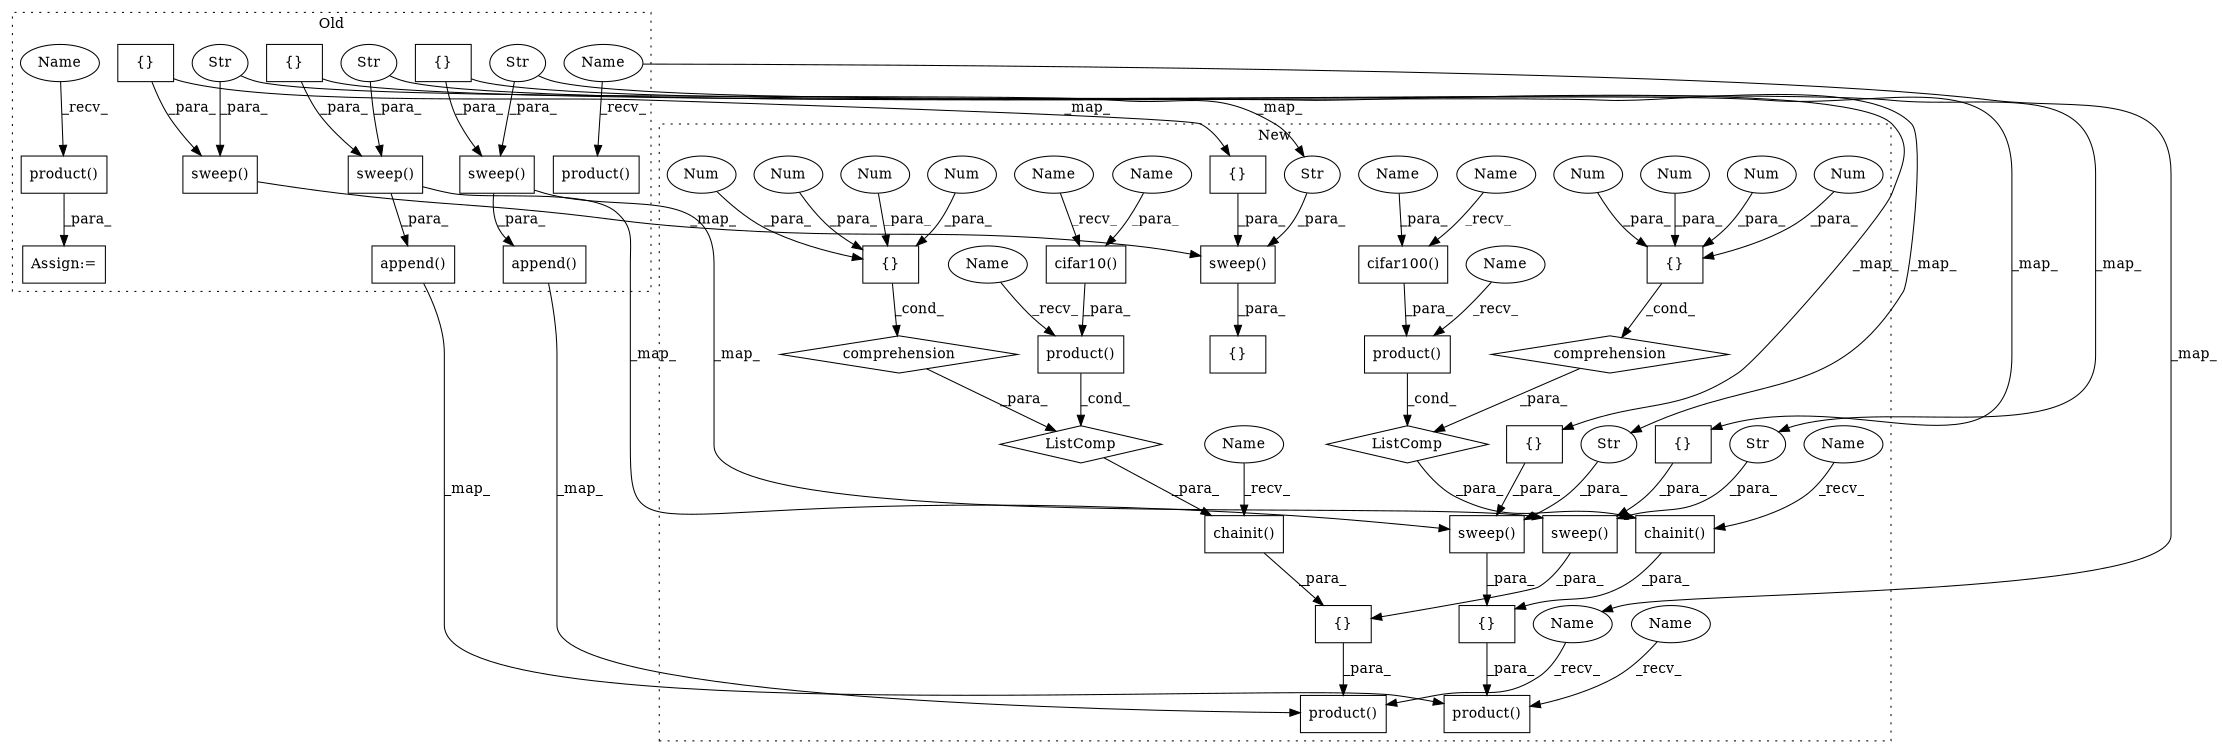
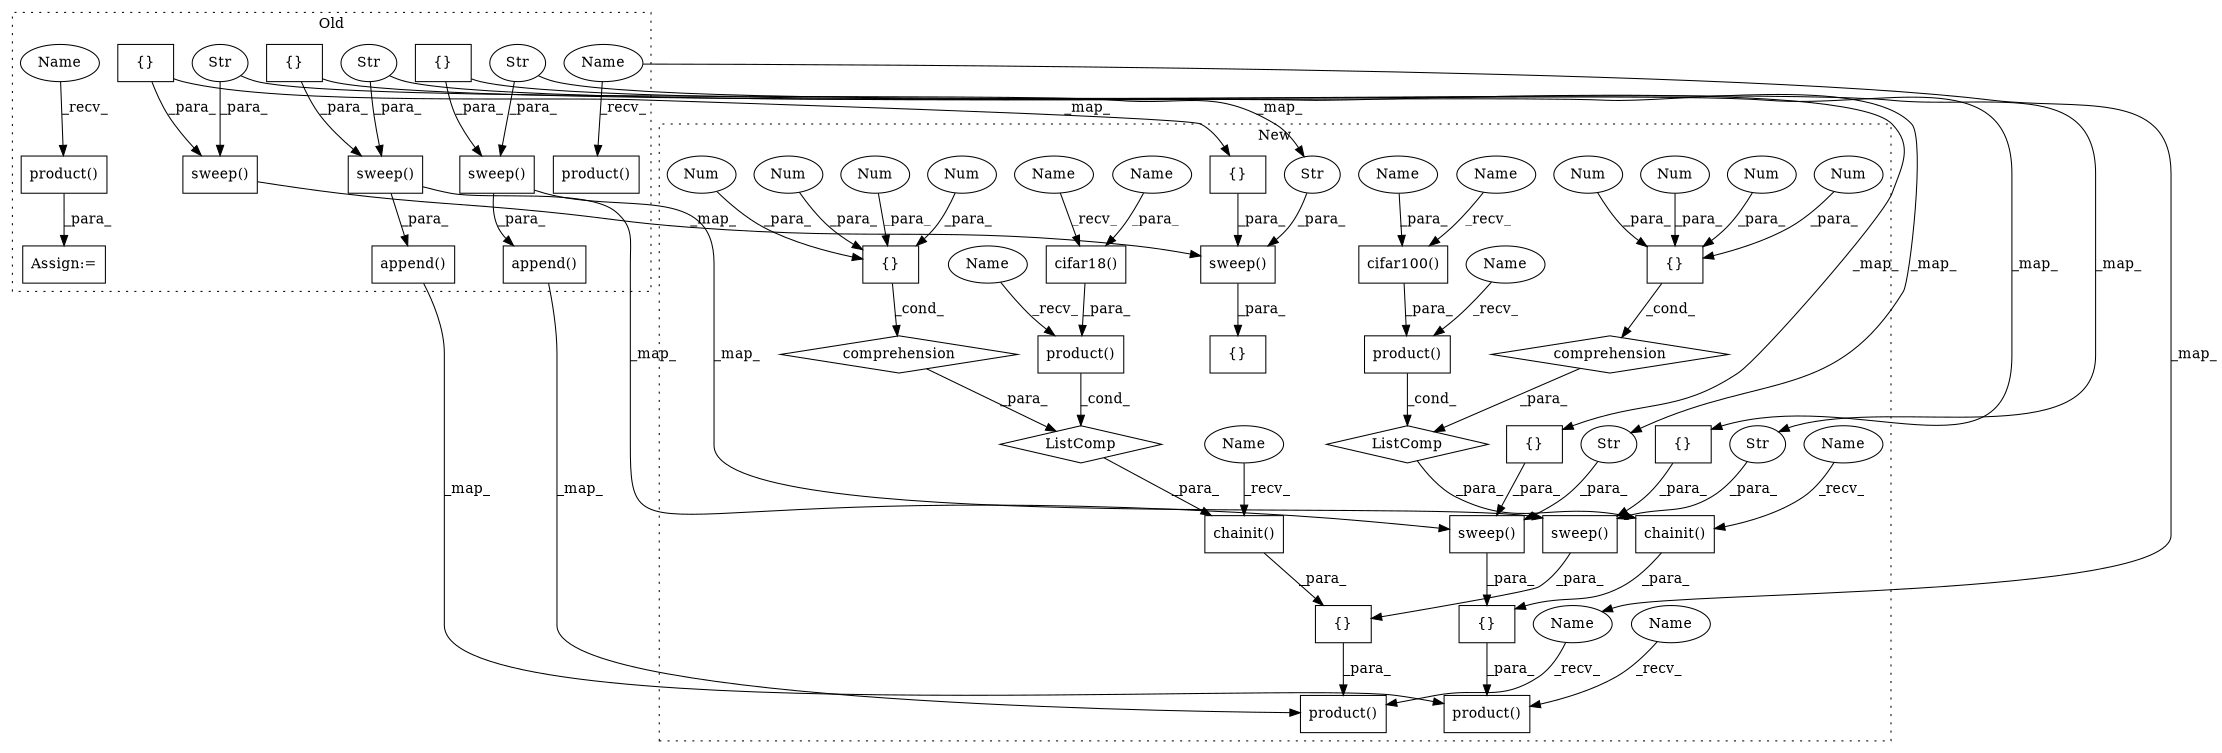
(1086, 265) -> (1086, 265)
